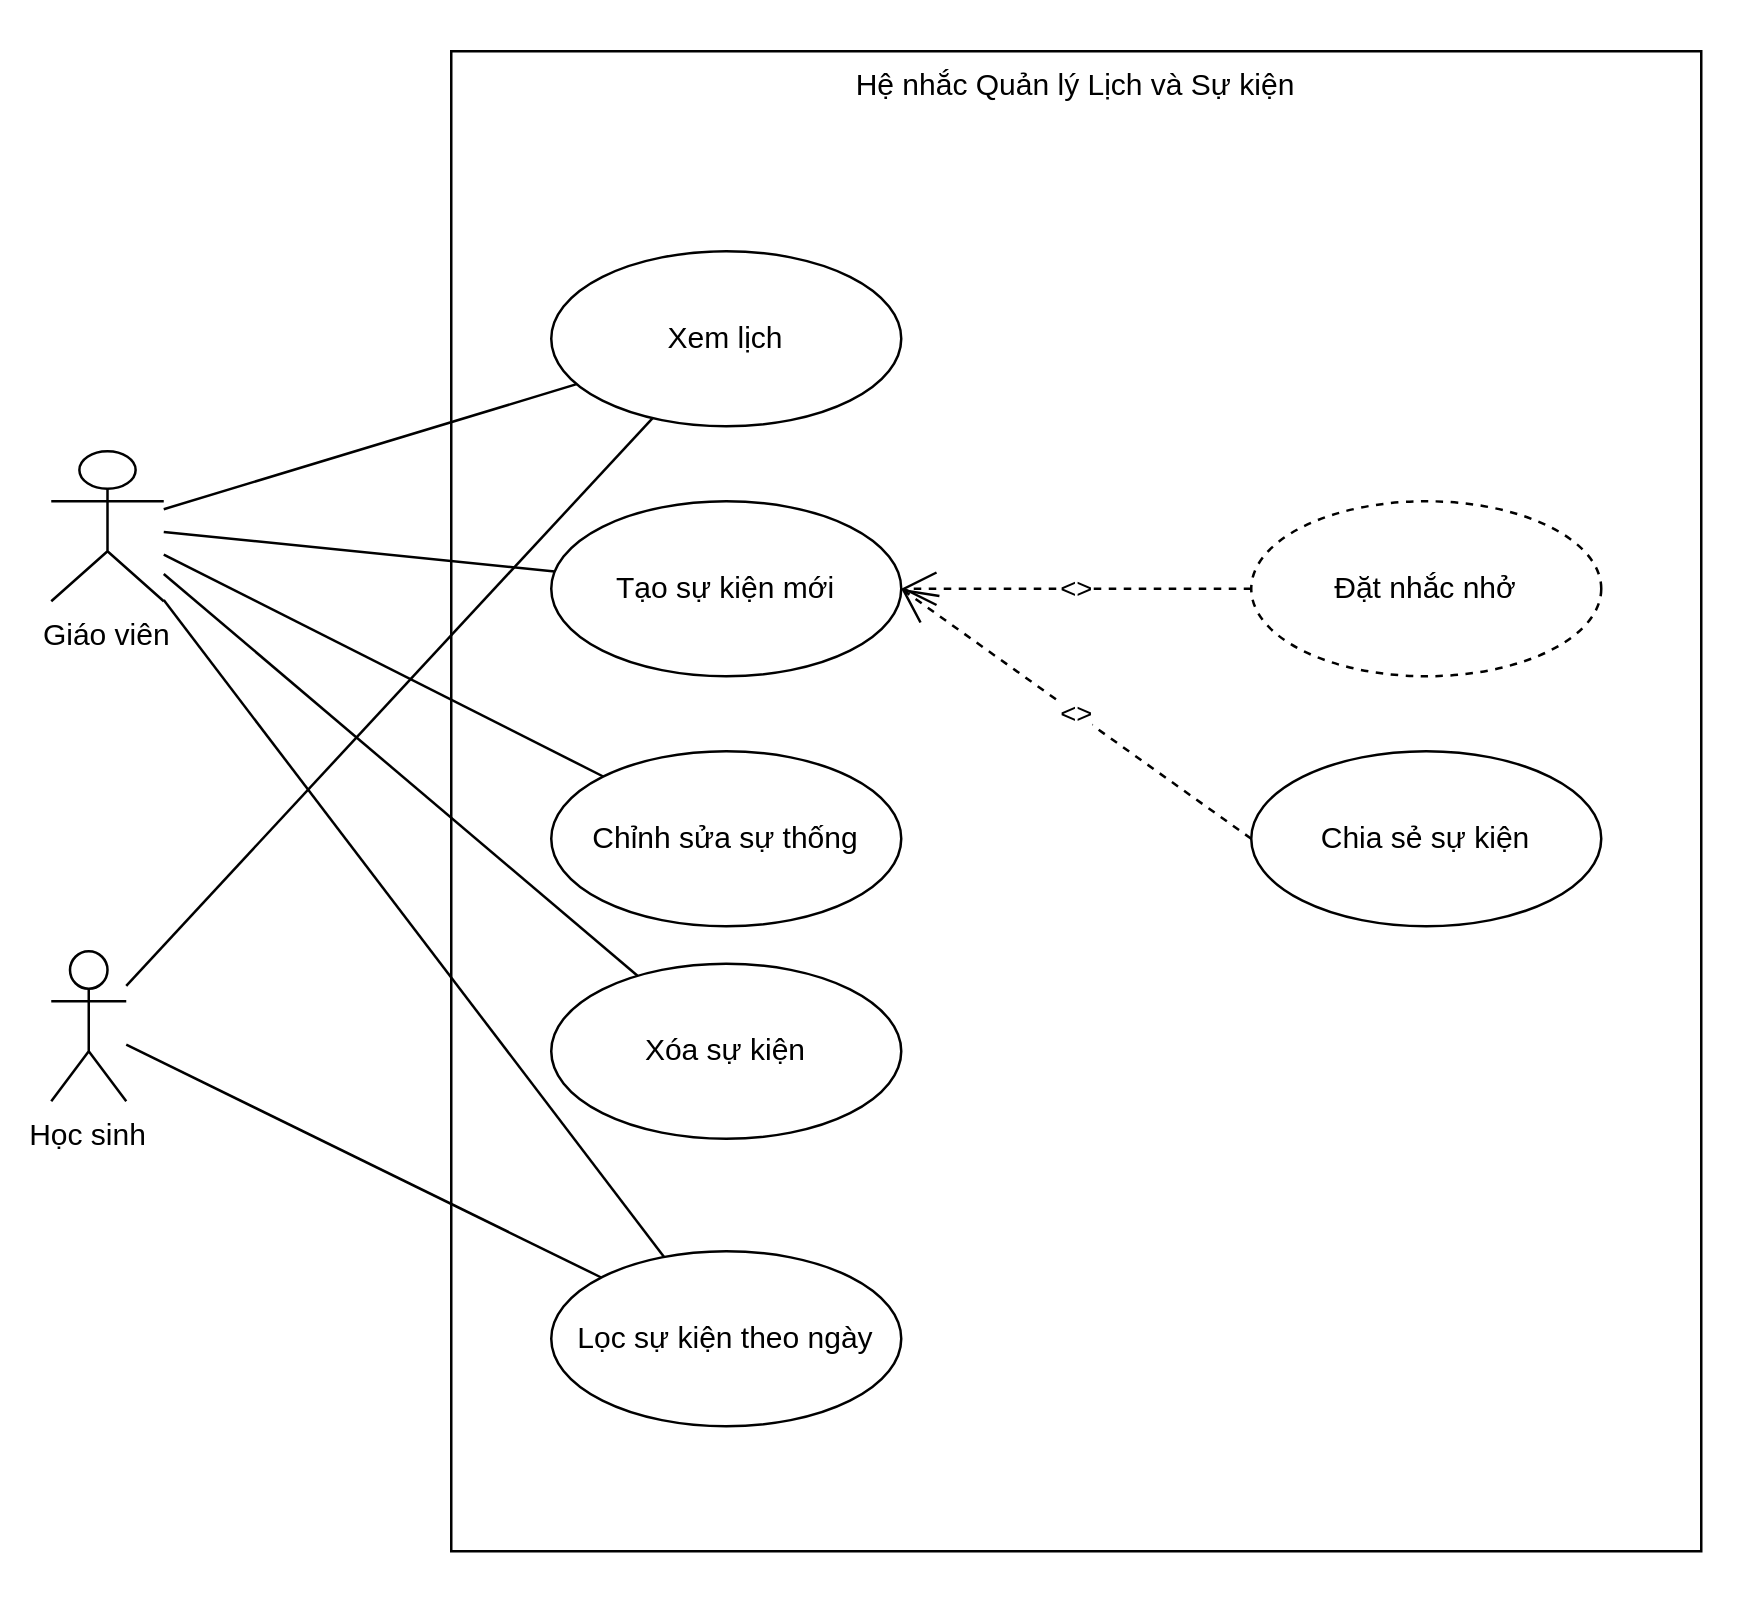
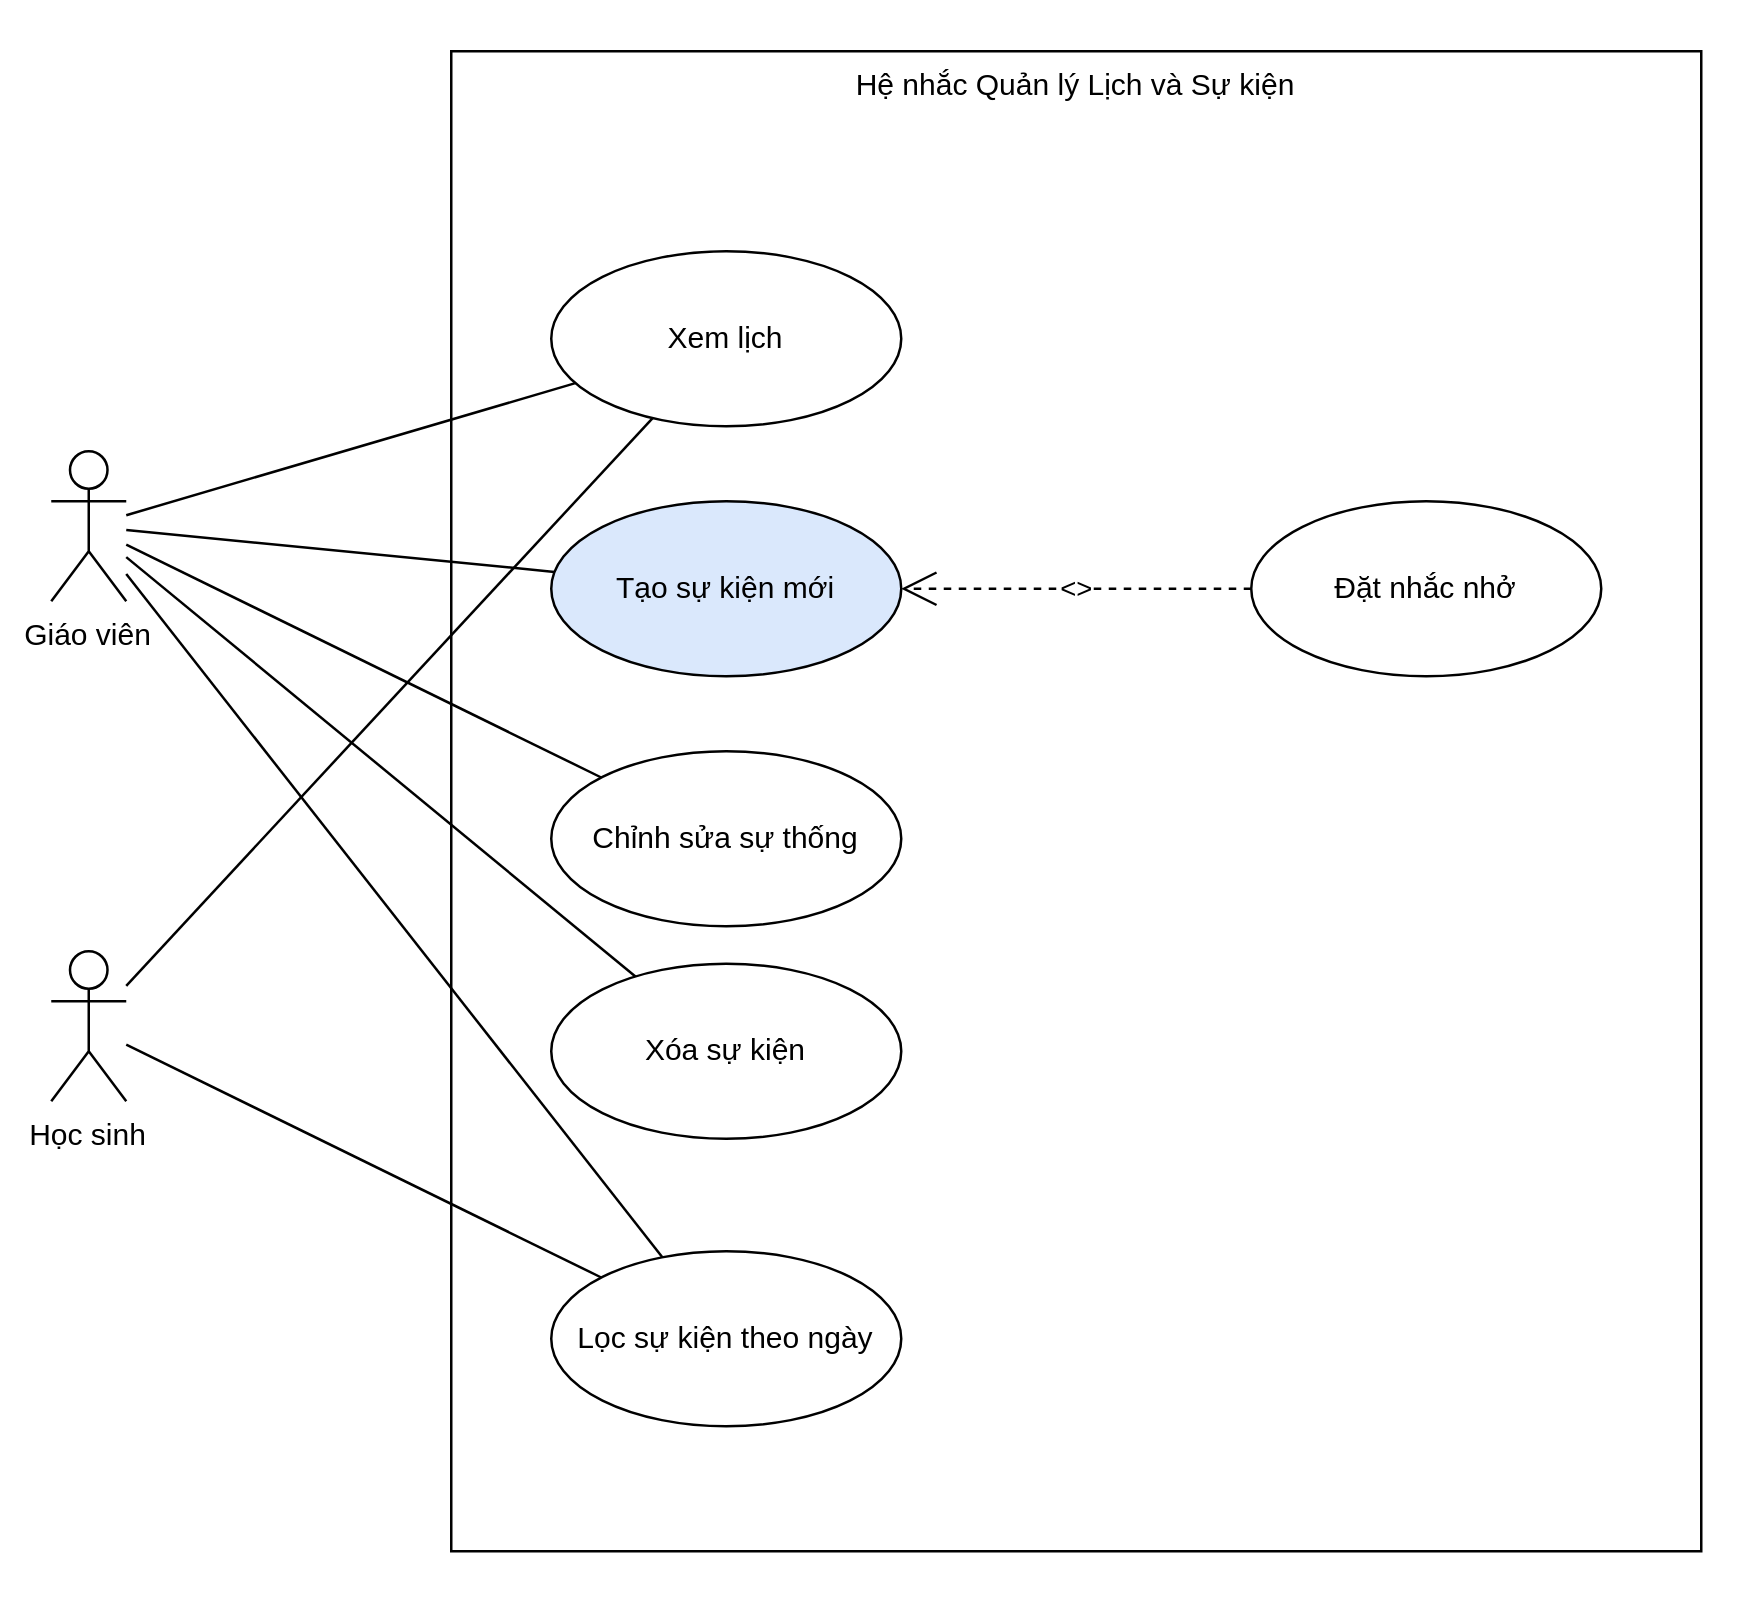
(108, 526) -> (89, 526)
(726, 589) -> (726, 589)
(1426, 589) -> (1426, 589)
(1174, 783) -> none
(1426, 839) -> none
